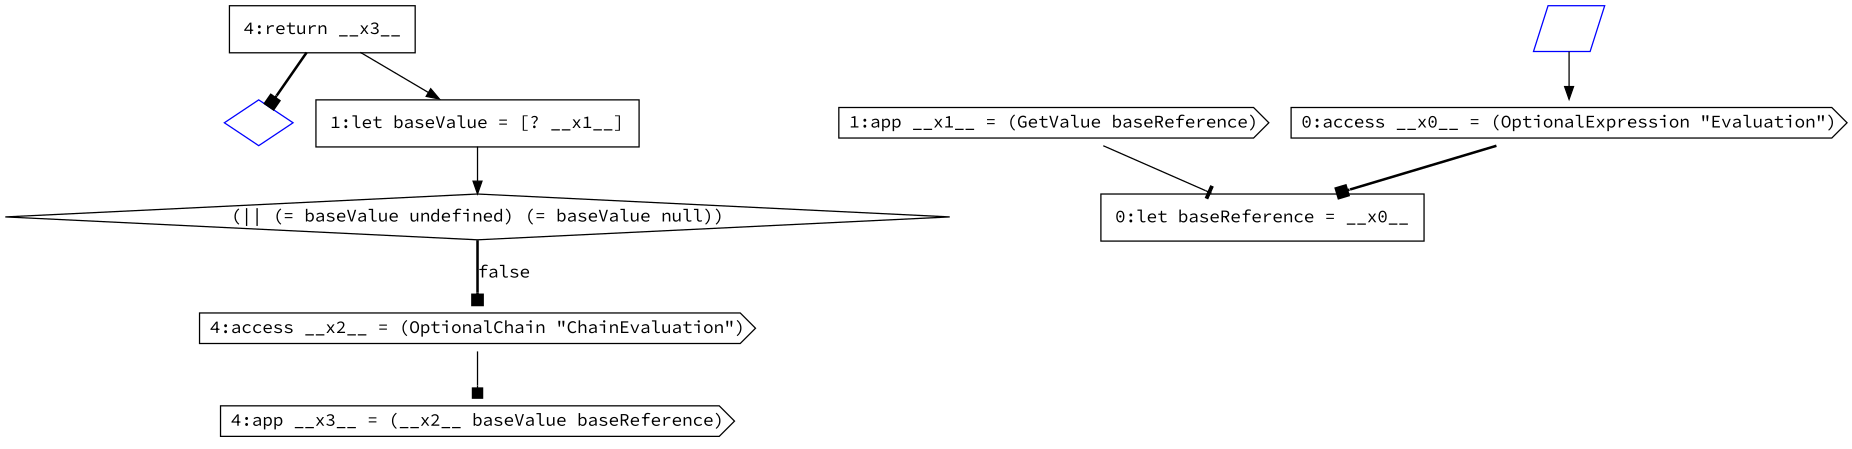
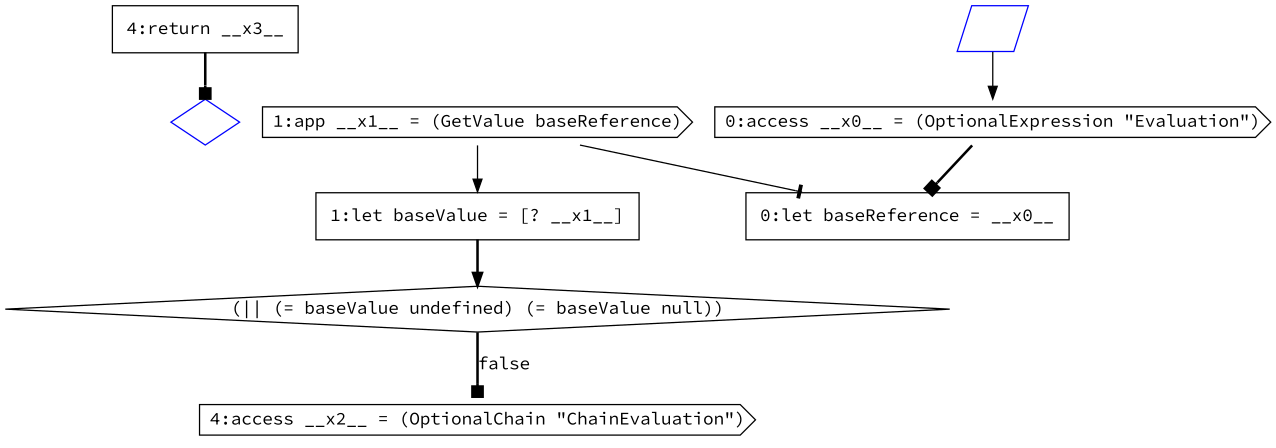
(394, 72) -> (478, 162)
(478, 164) -> (478, 256)
(478, 421) -> none
